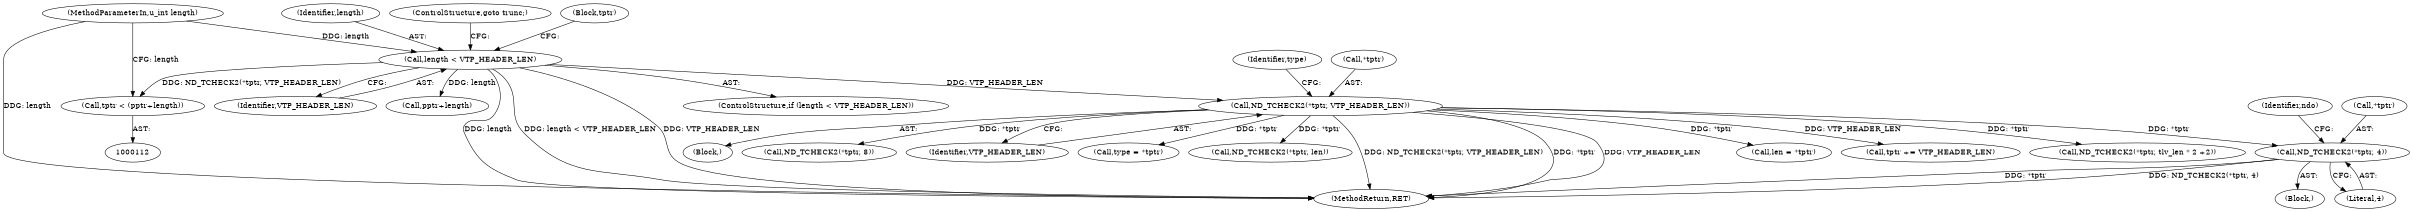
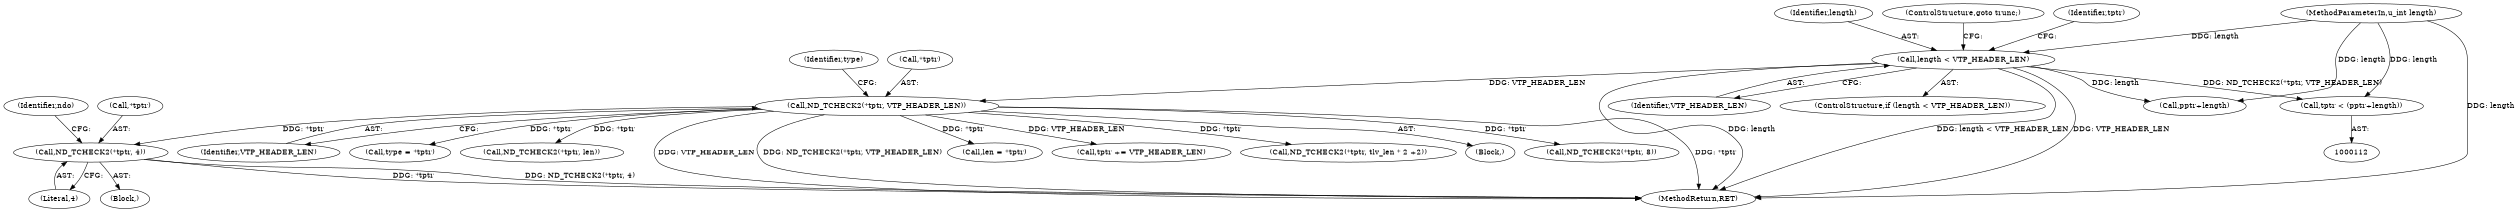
(595, 13) -> (2097, 13)
(156, 60) -> (2414, 60)
none -> (2324, 89)
